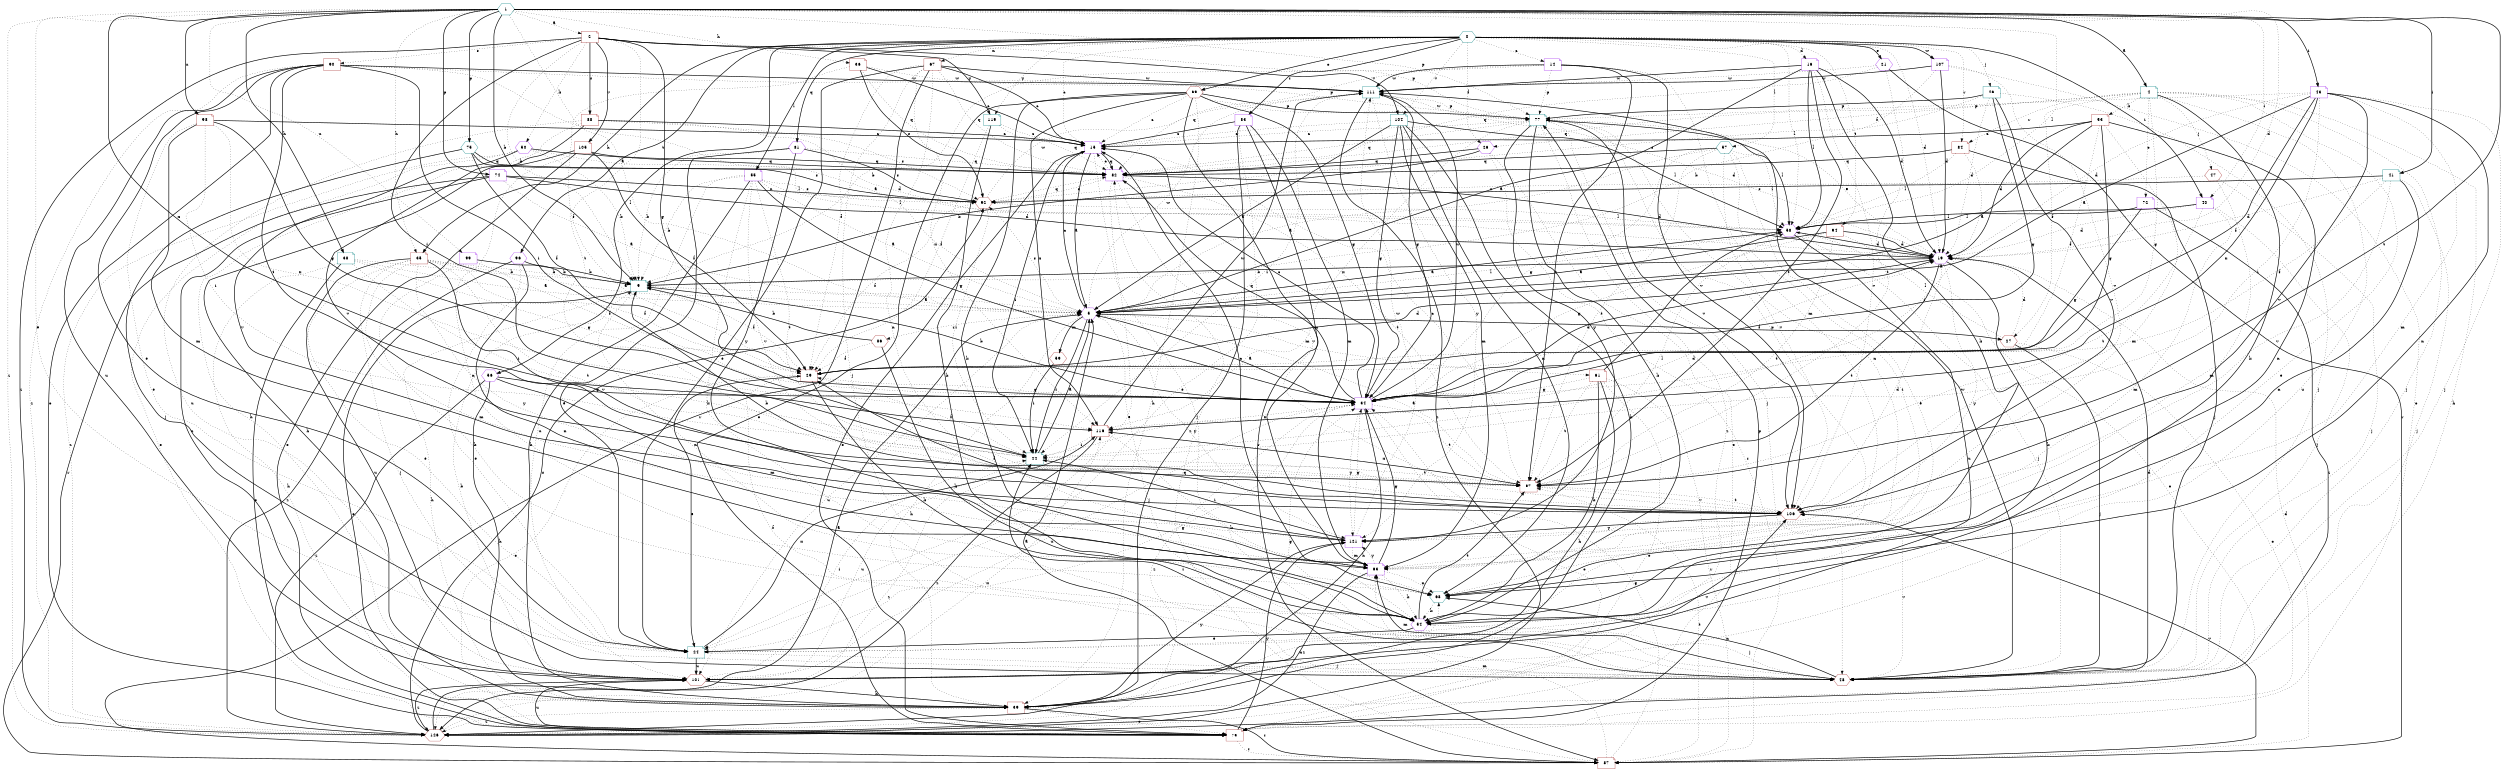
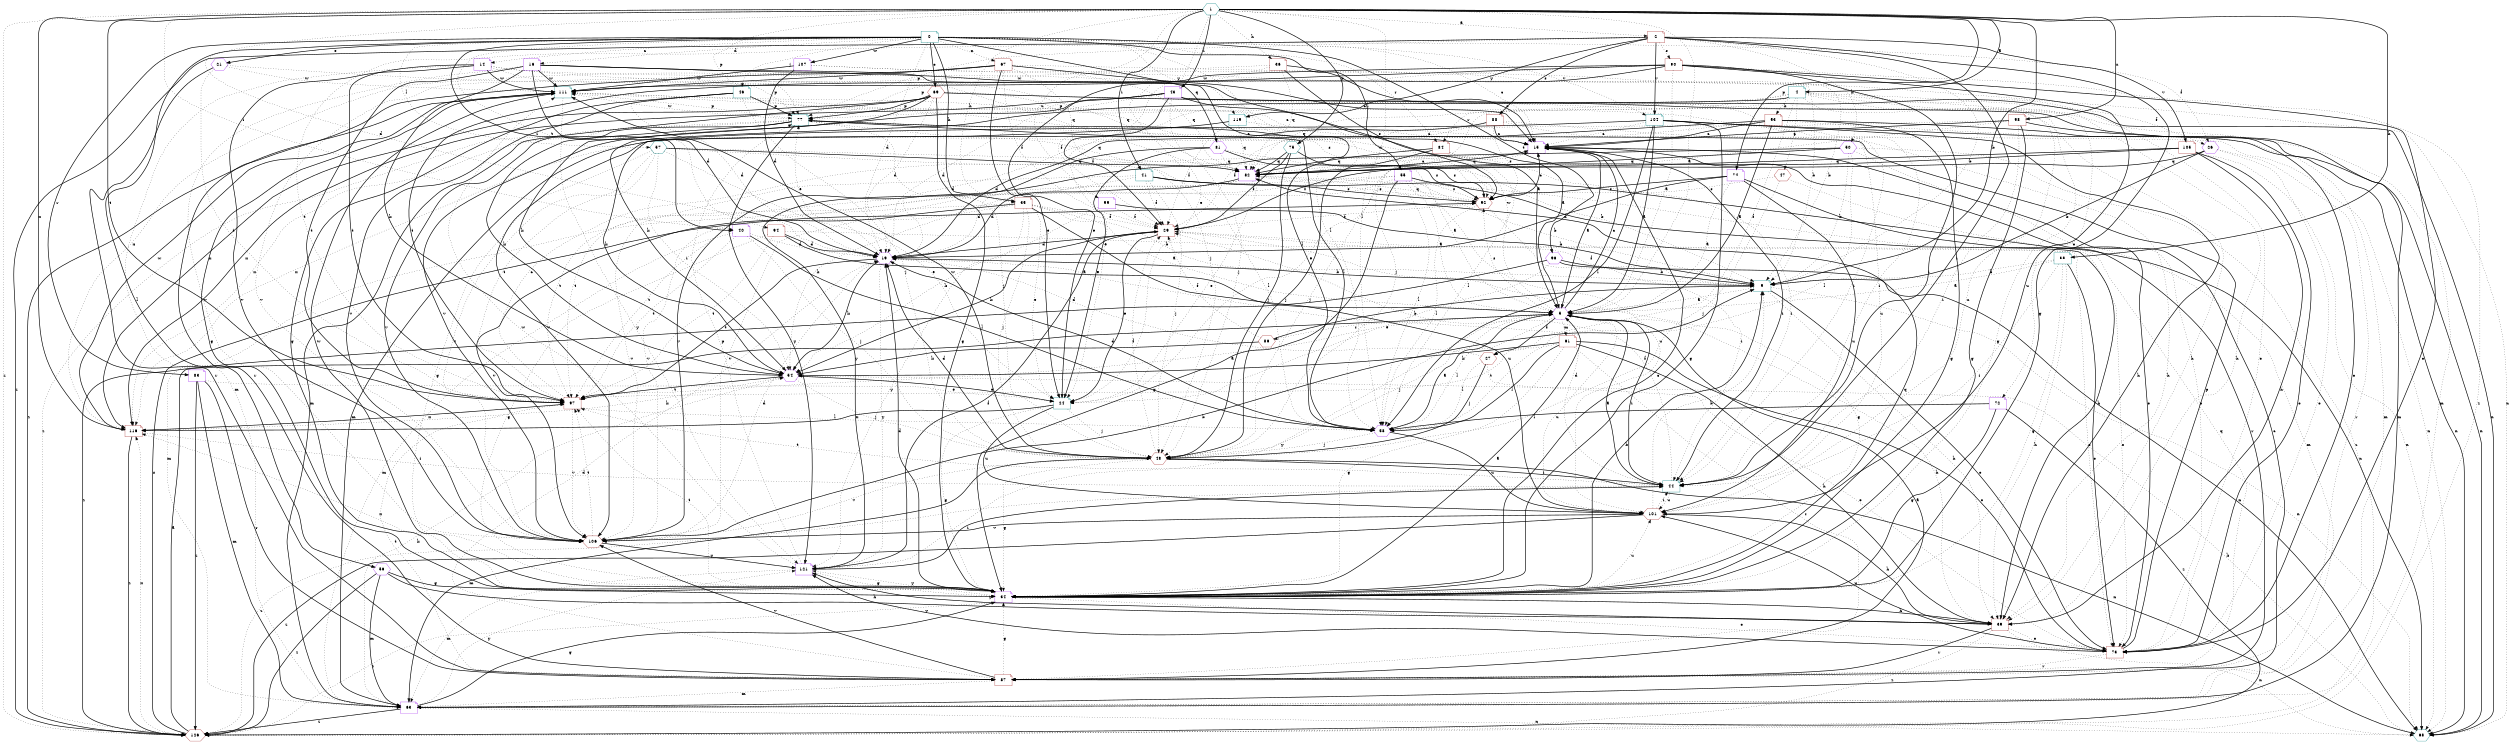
(1467, 37) -> (930, 37)
(1170, 133) -> (1532, 190)
(1058, 358) -> none
(1568, 660) -> (1877, 441)
